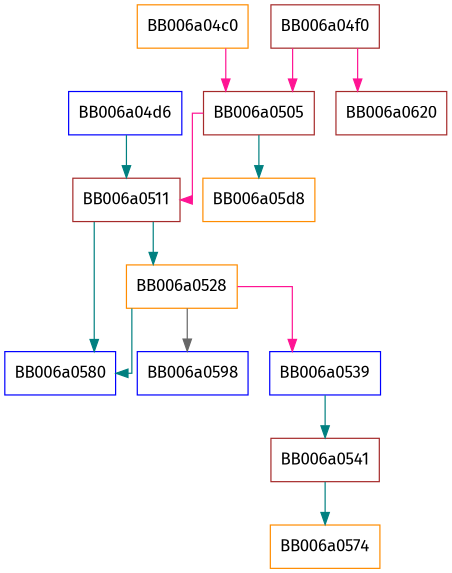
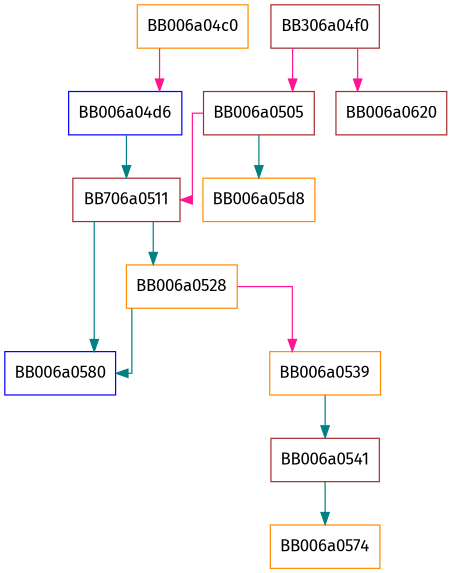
(325, 26) -> (325, 26)
(226, 64) -> (160, 64)
(126, 200) -> (126, 200)
(193, 373) -> none
(325, 373) -> (325, 373)
